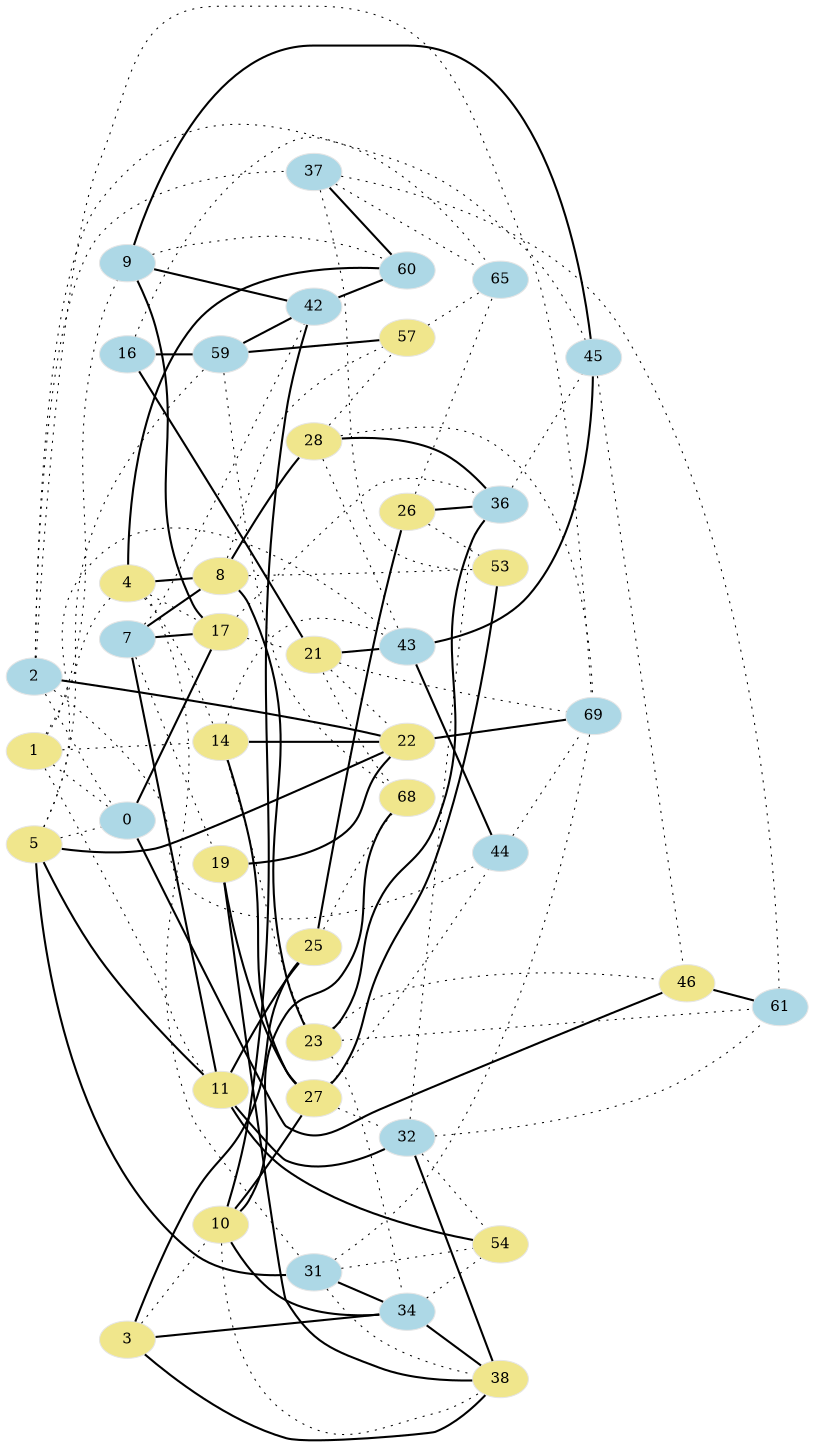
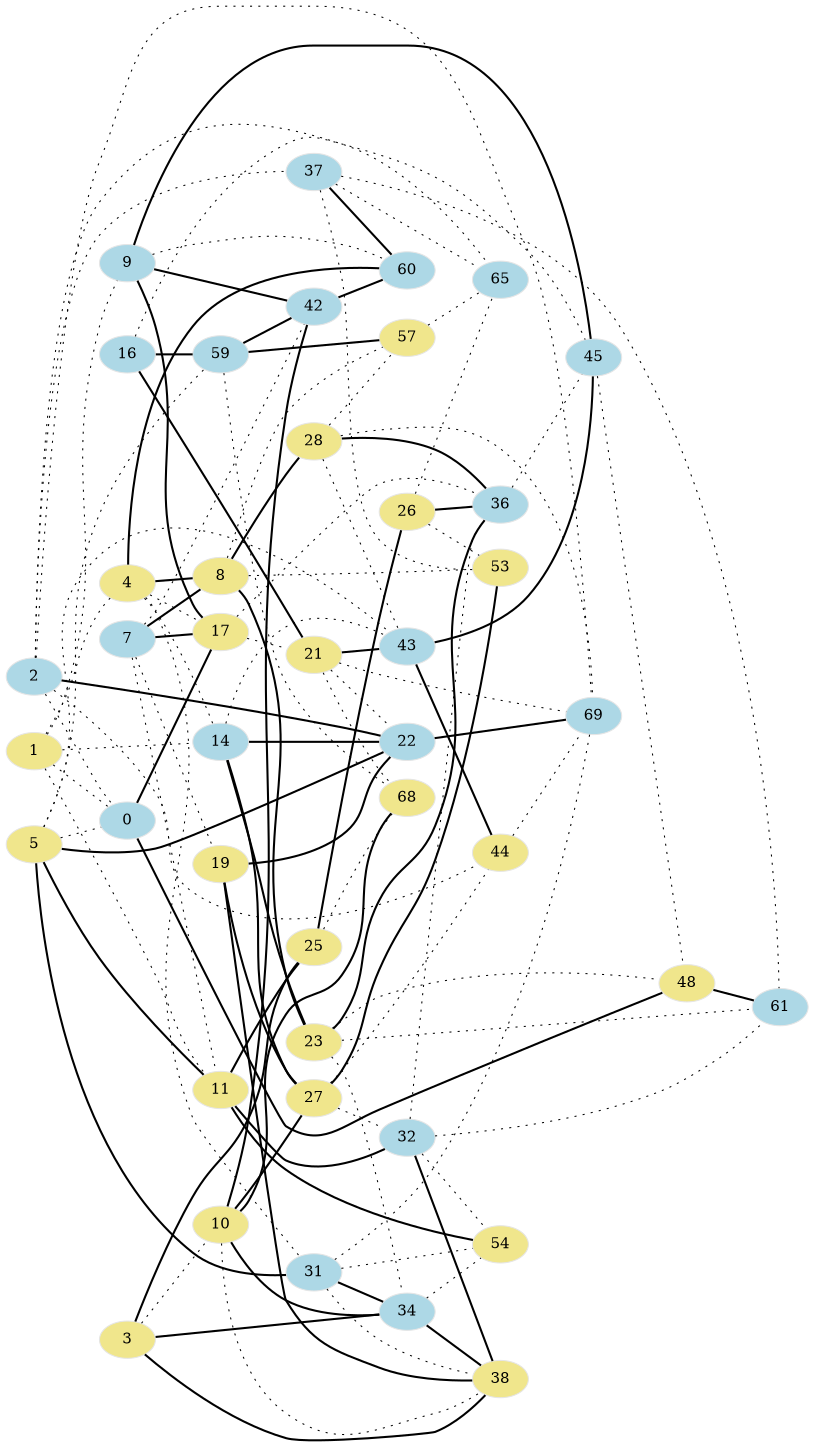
(221, 742) -> (221, 742)
(407, 742) -> (407, 742)
(500, 853) -> (500, 853)
(263, 893) -> (263, 893)
(180, 896) -> (180, 896)
(687, 983) -> (687, 983)
